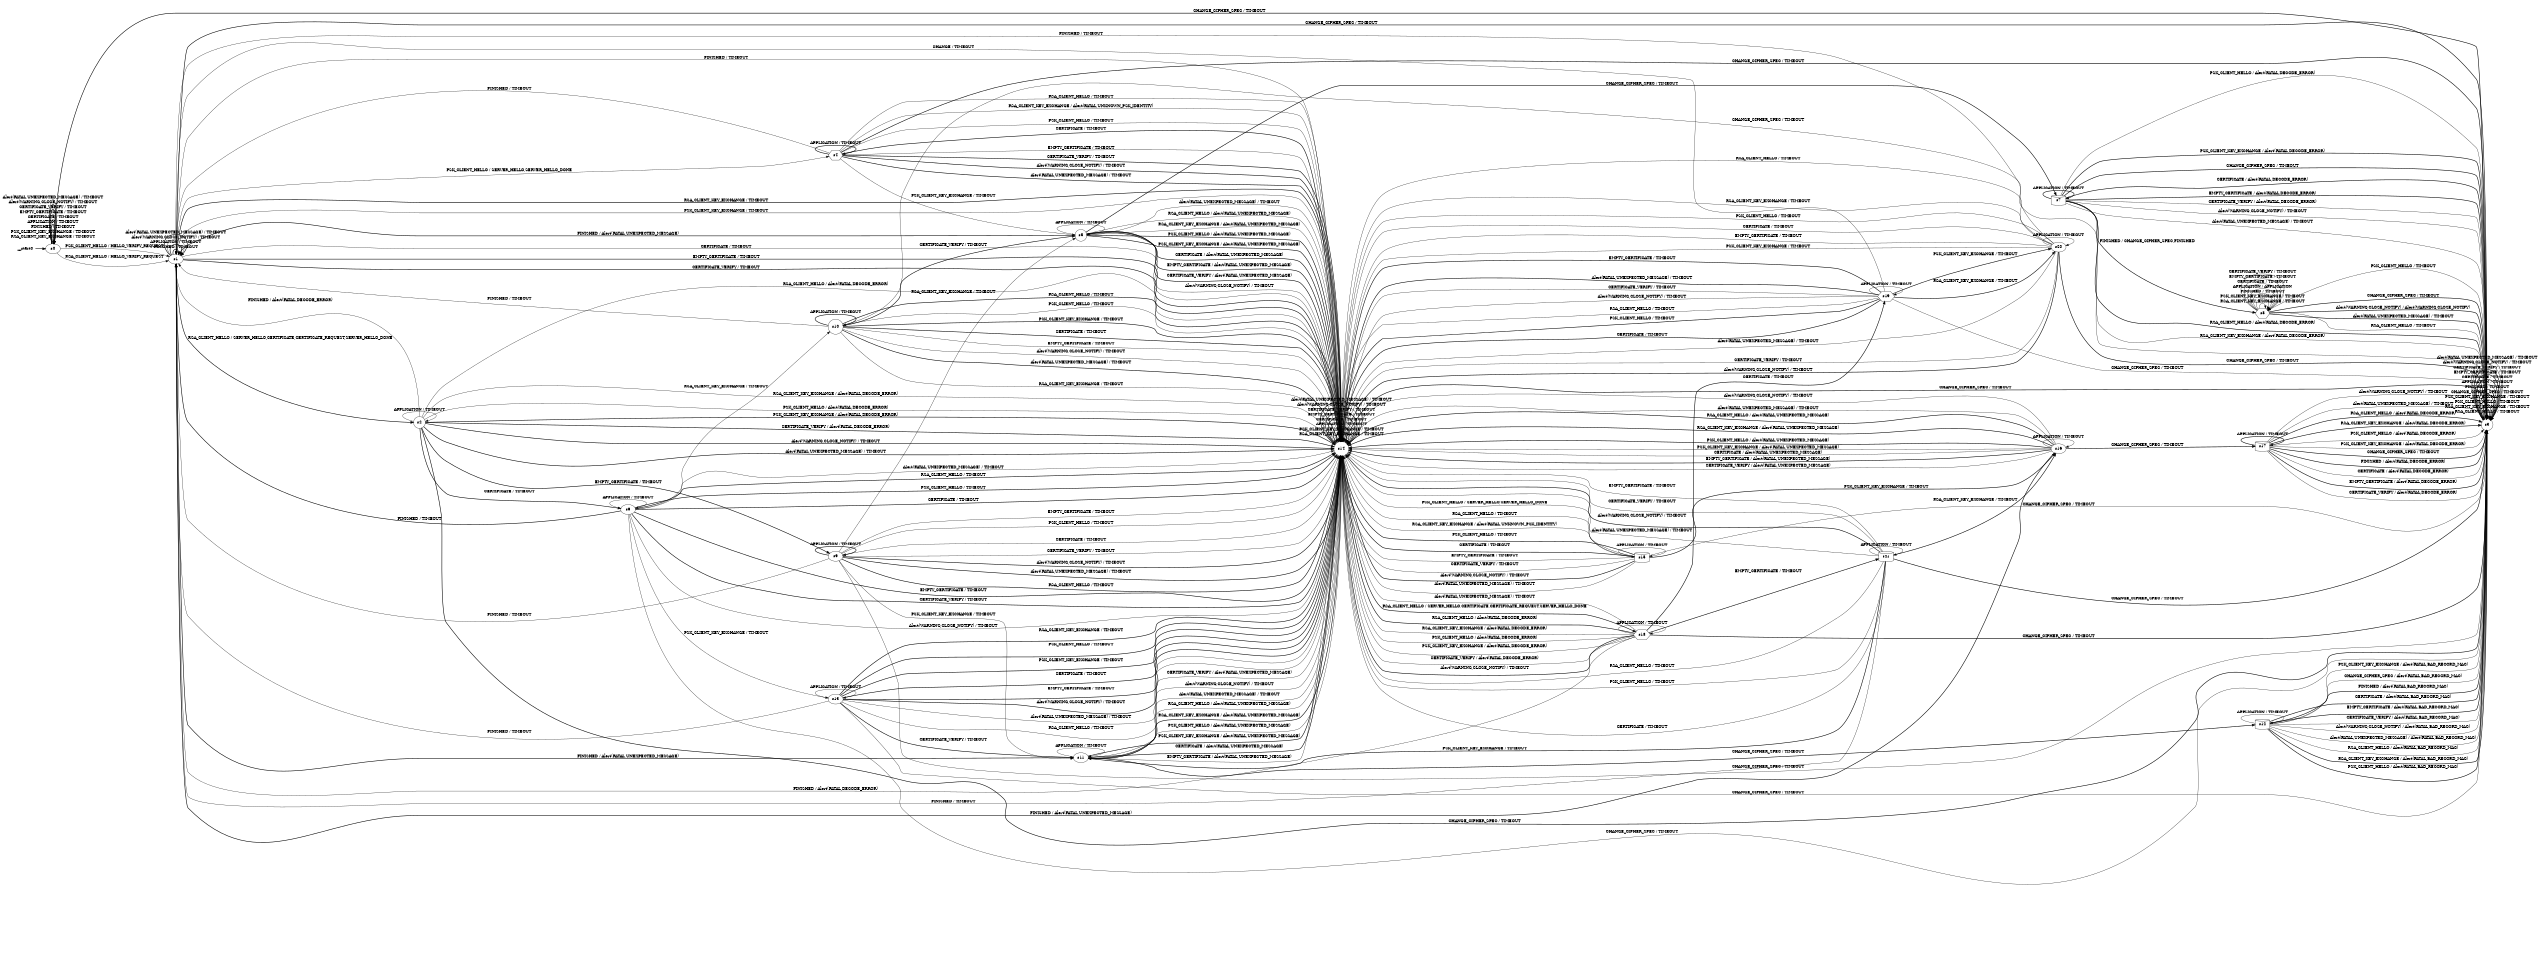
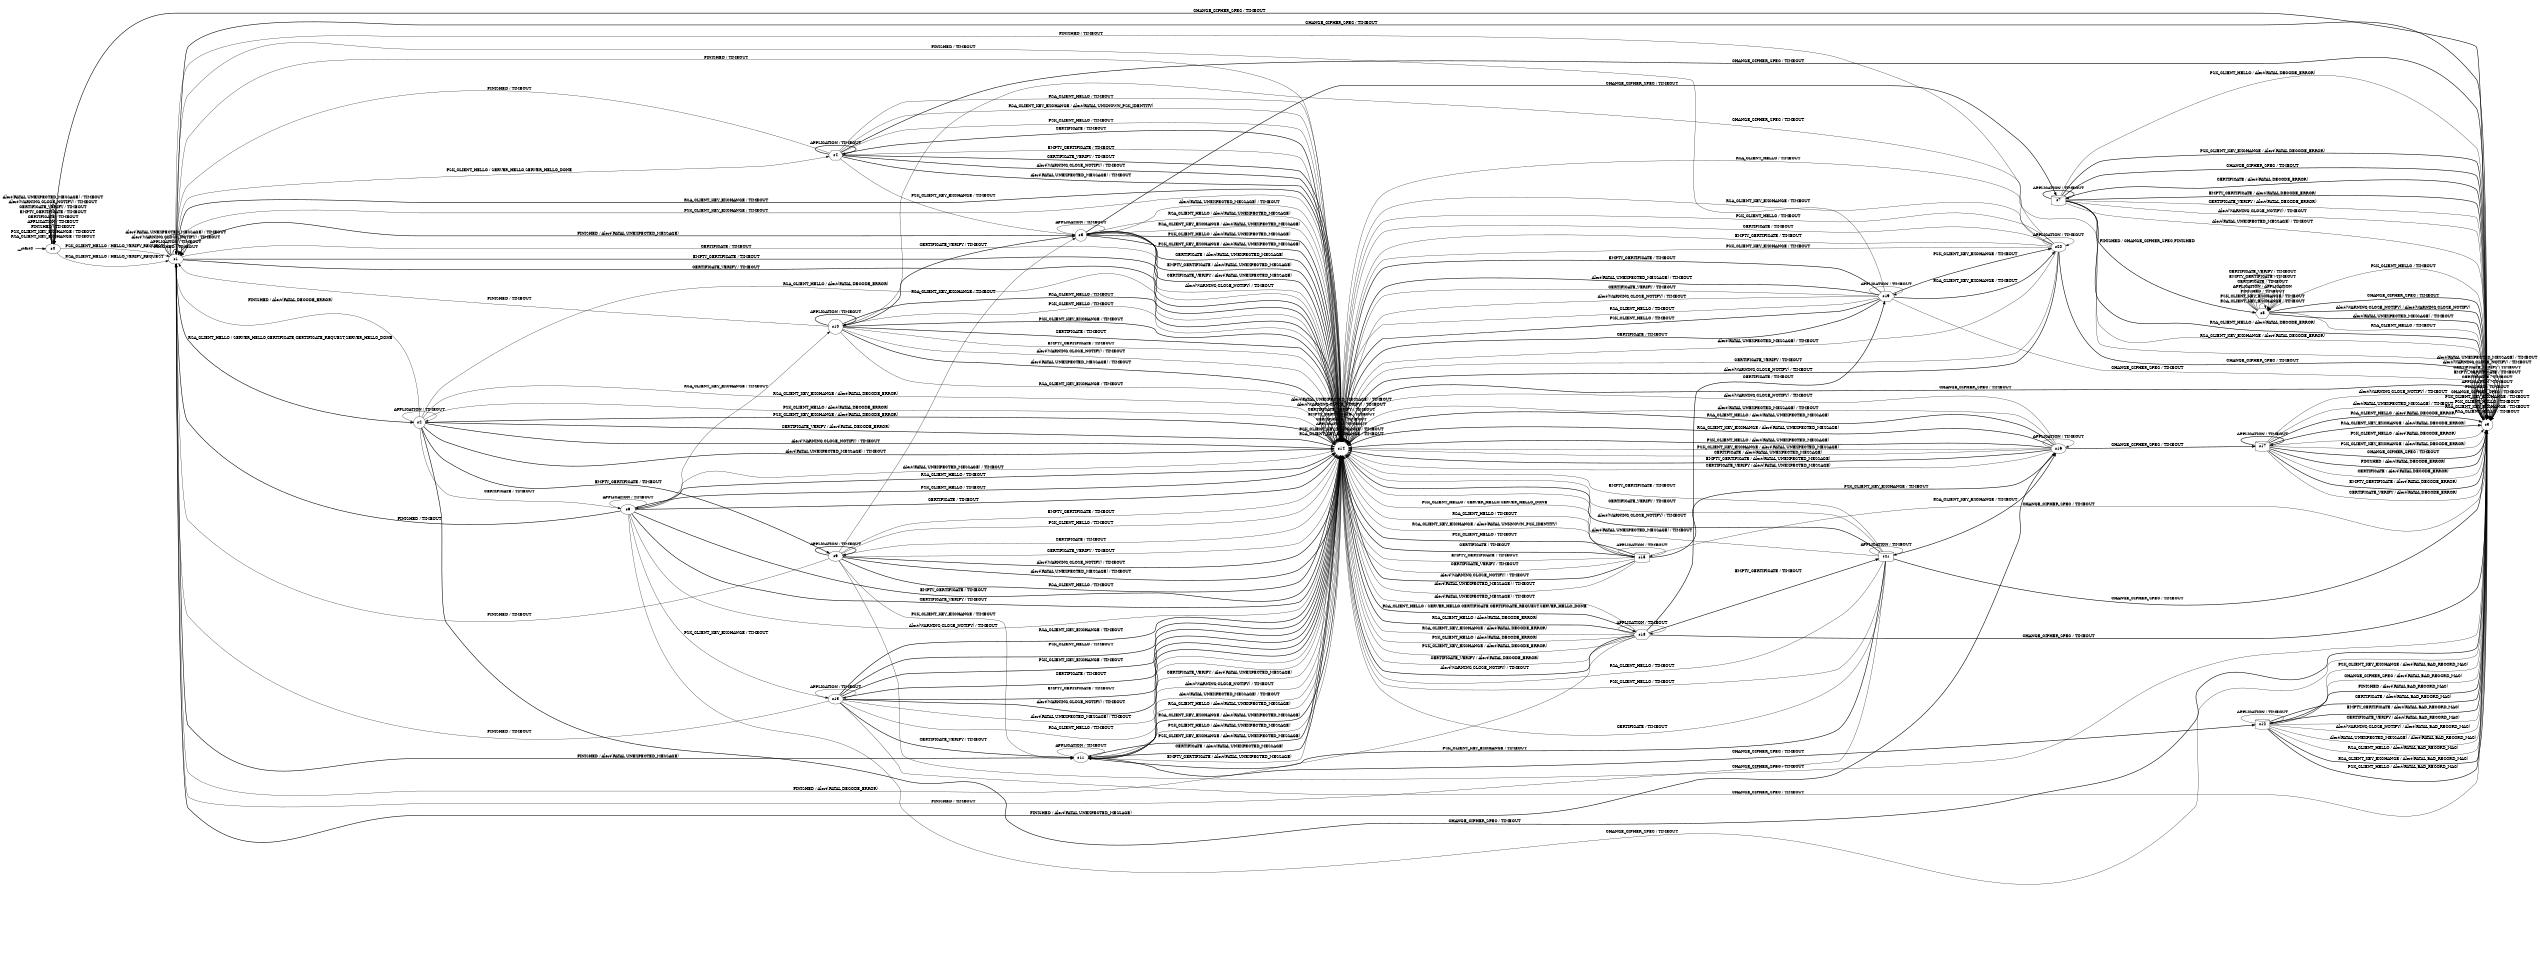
(953, 47) -> (953, 47)
(496, 500) -> (496, 500)
